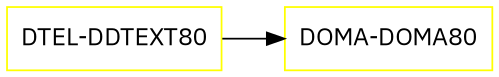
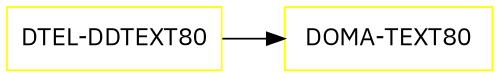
(389, 39) -> (389, 39)
